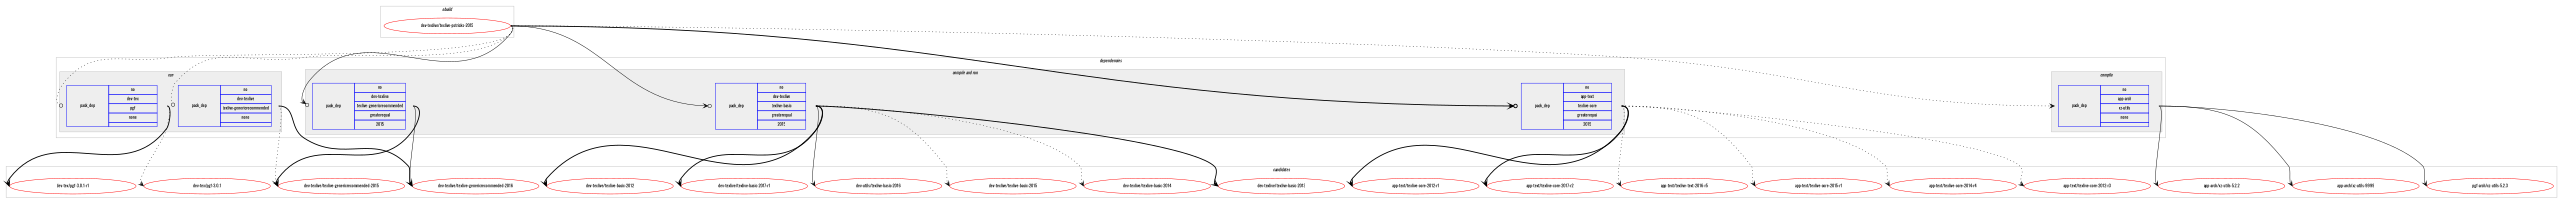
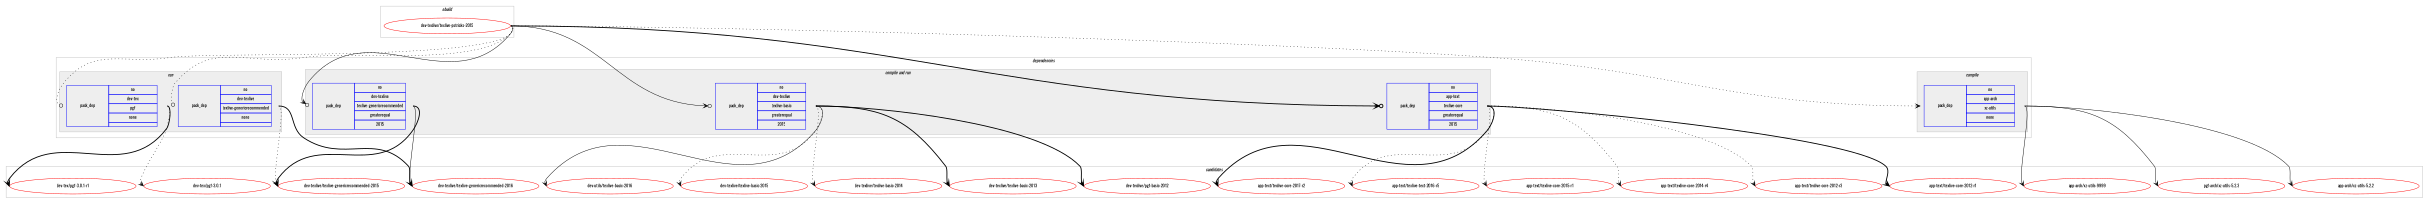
(610, 186) -> (1147, 186)
(744, 186) -> none
